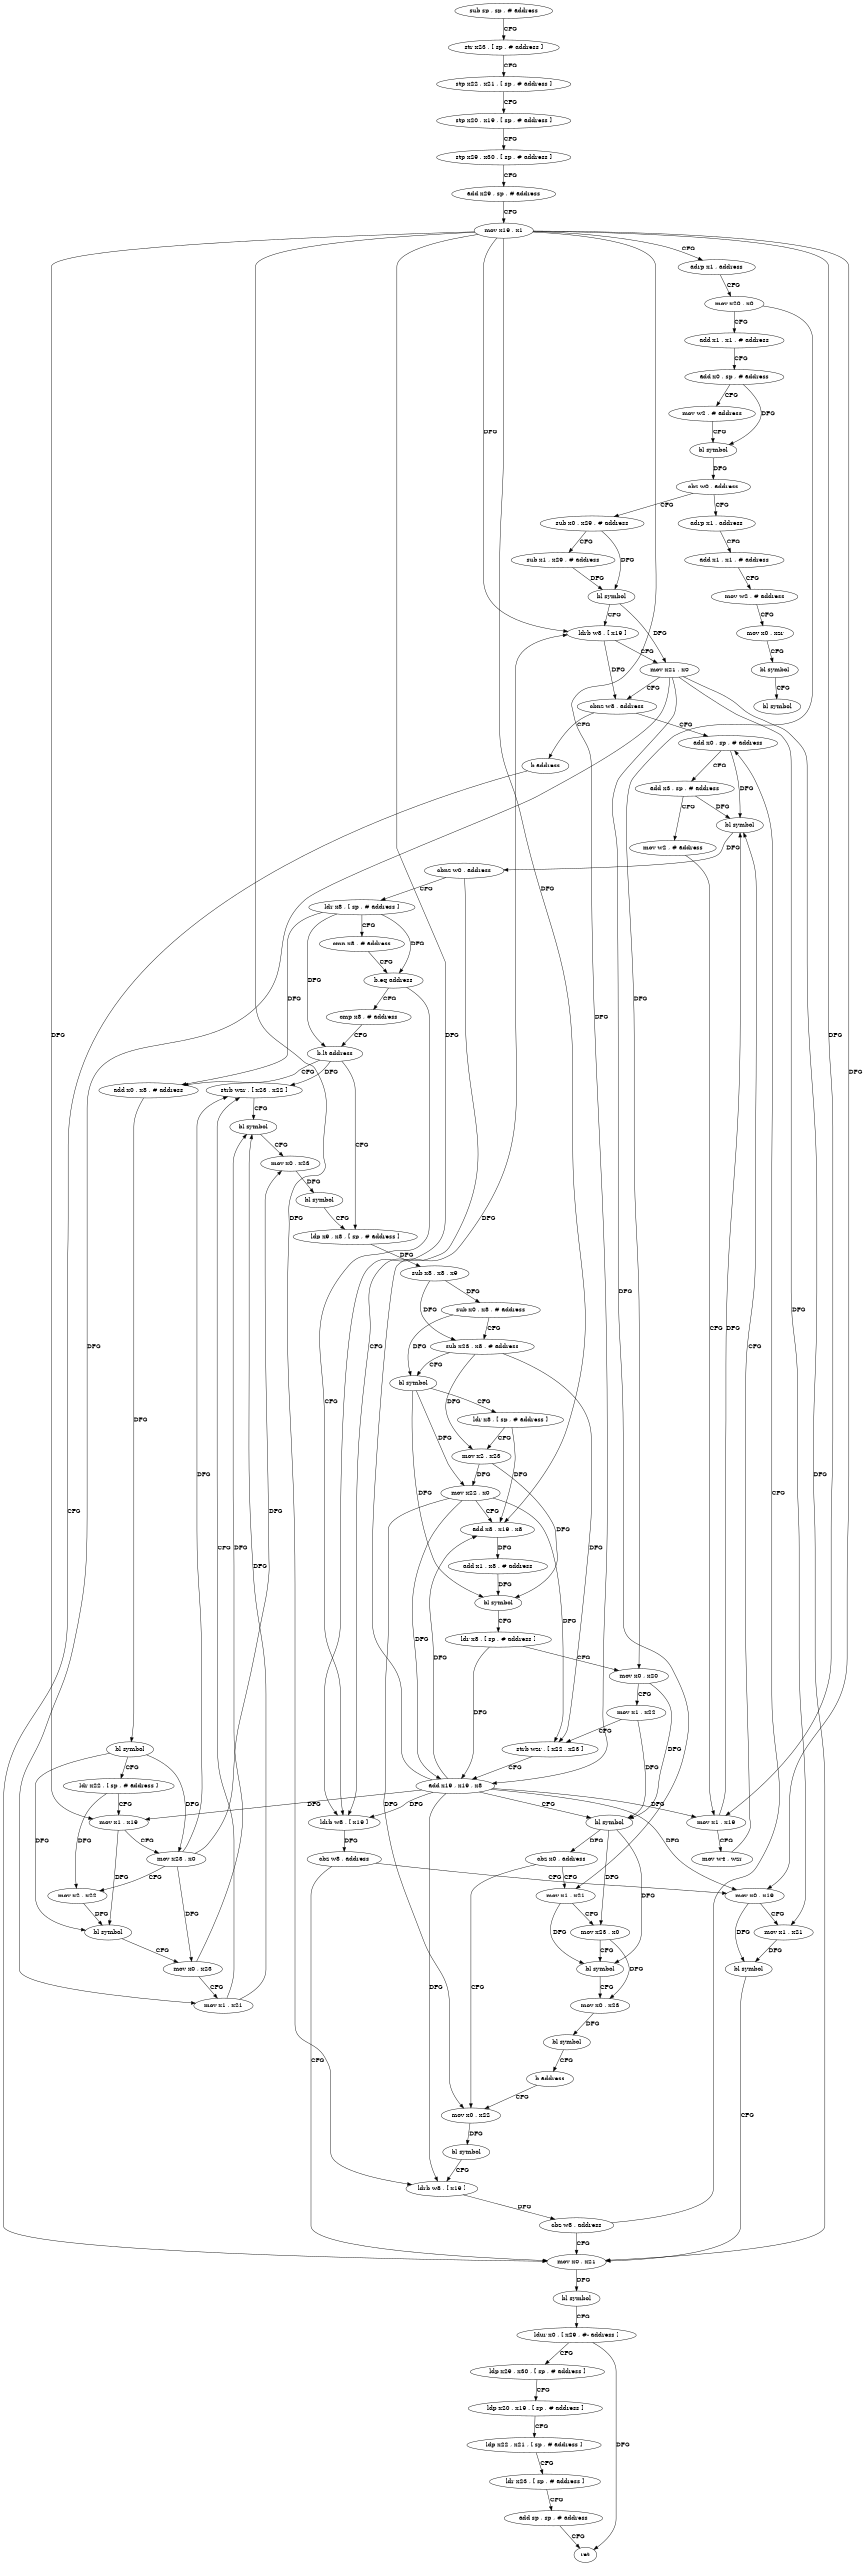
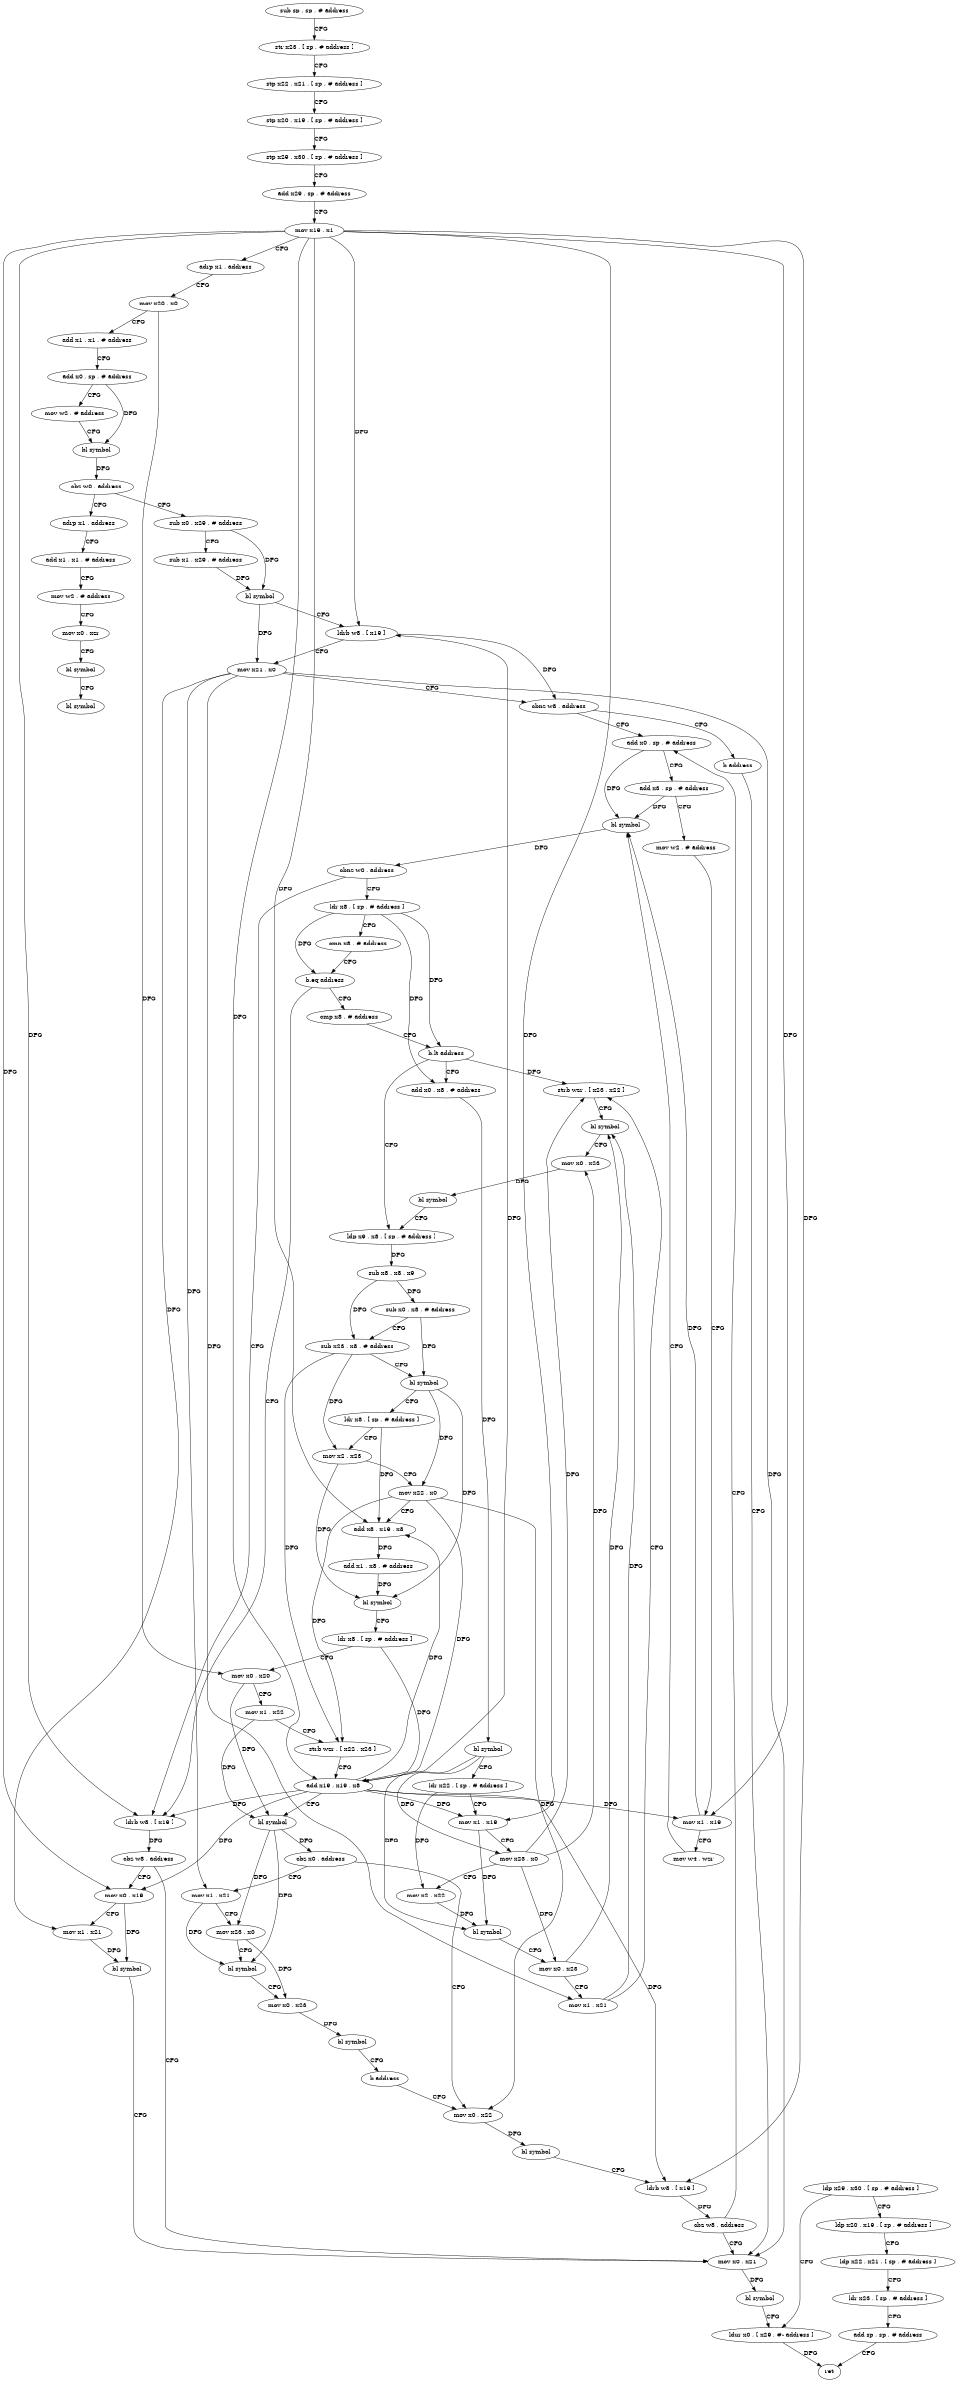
(484, 1475) -> (410, 1475)
(559, 2352) -> (800, 2254)
